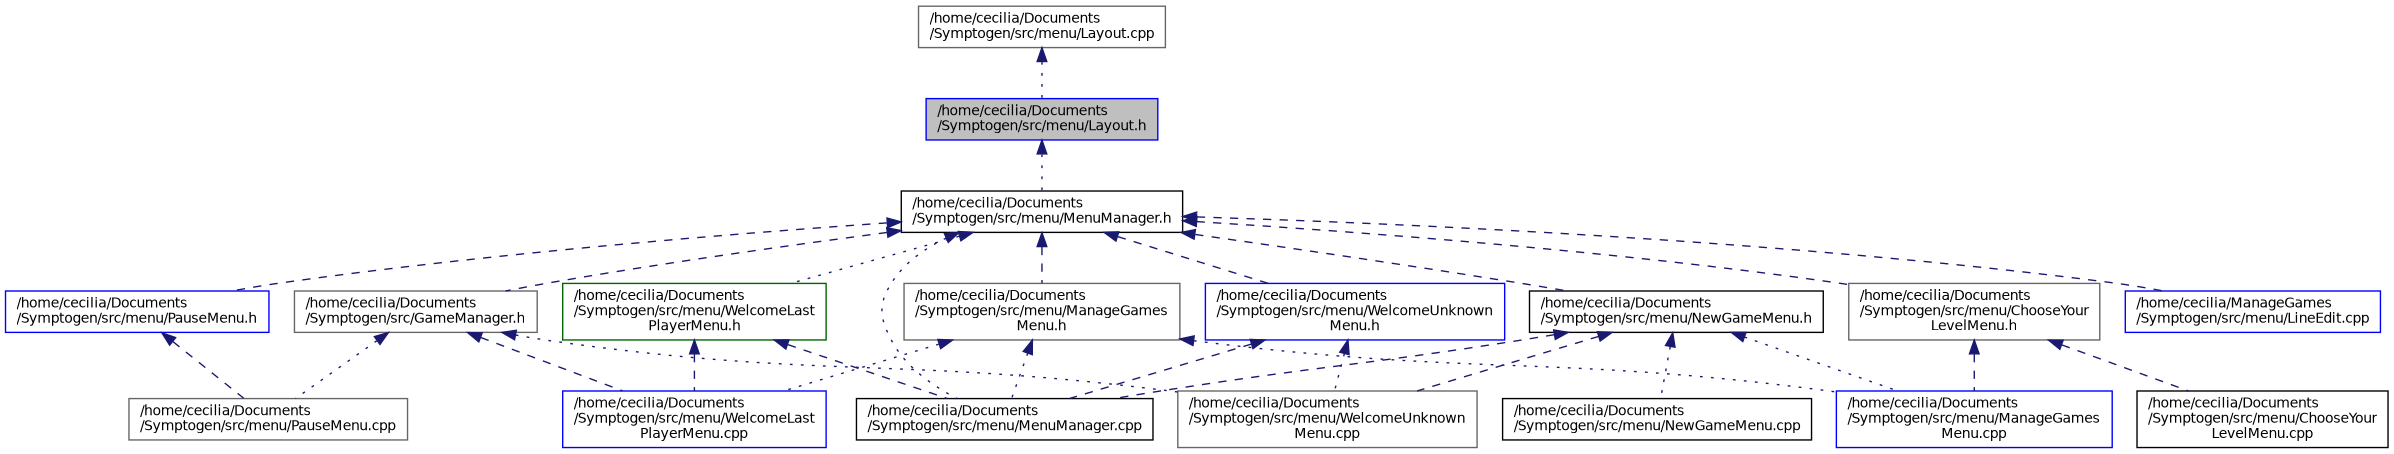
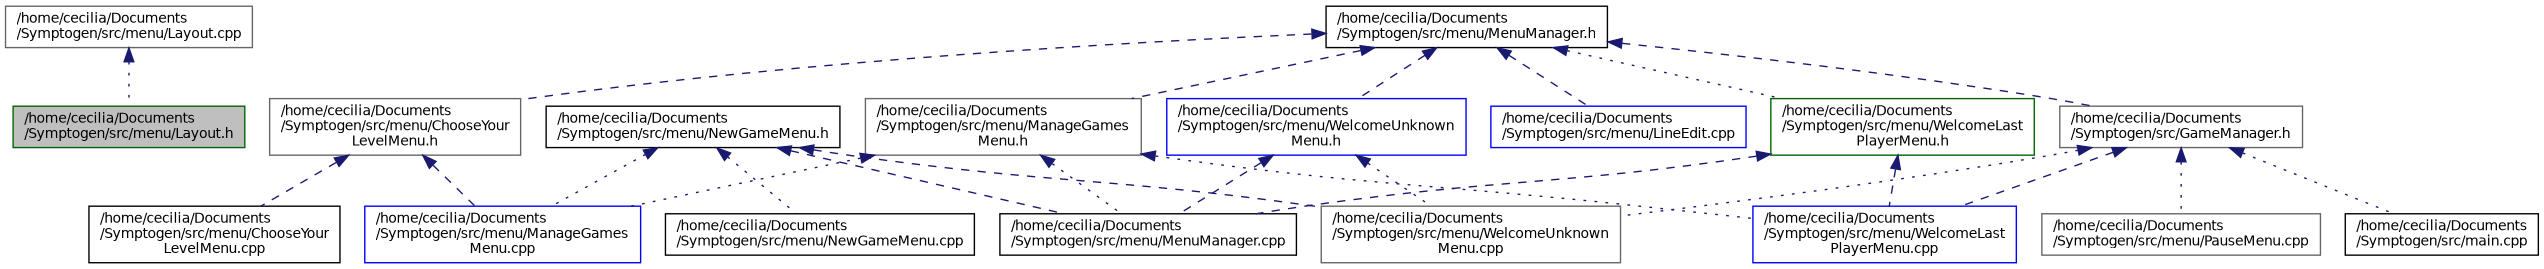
(1042, 119) -> (129, 127)
(1042, 173) -> none
none -> (2442, 234)
(1381, 262) -> none
(137, 312) -> none
(2253, 312) -> (1618, 127)
(883, 320) -> none
